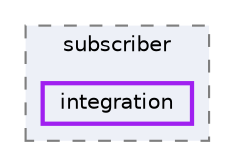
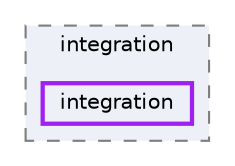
(117, 46) -> (117, 46)
